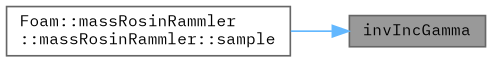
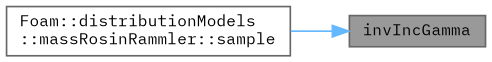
(148, 31) -> (148, 31)
